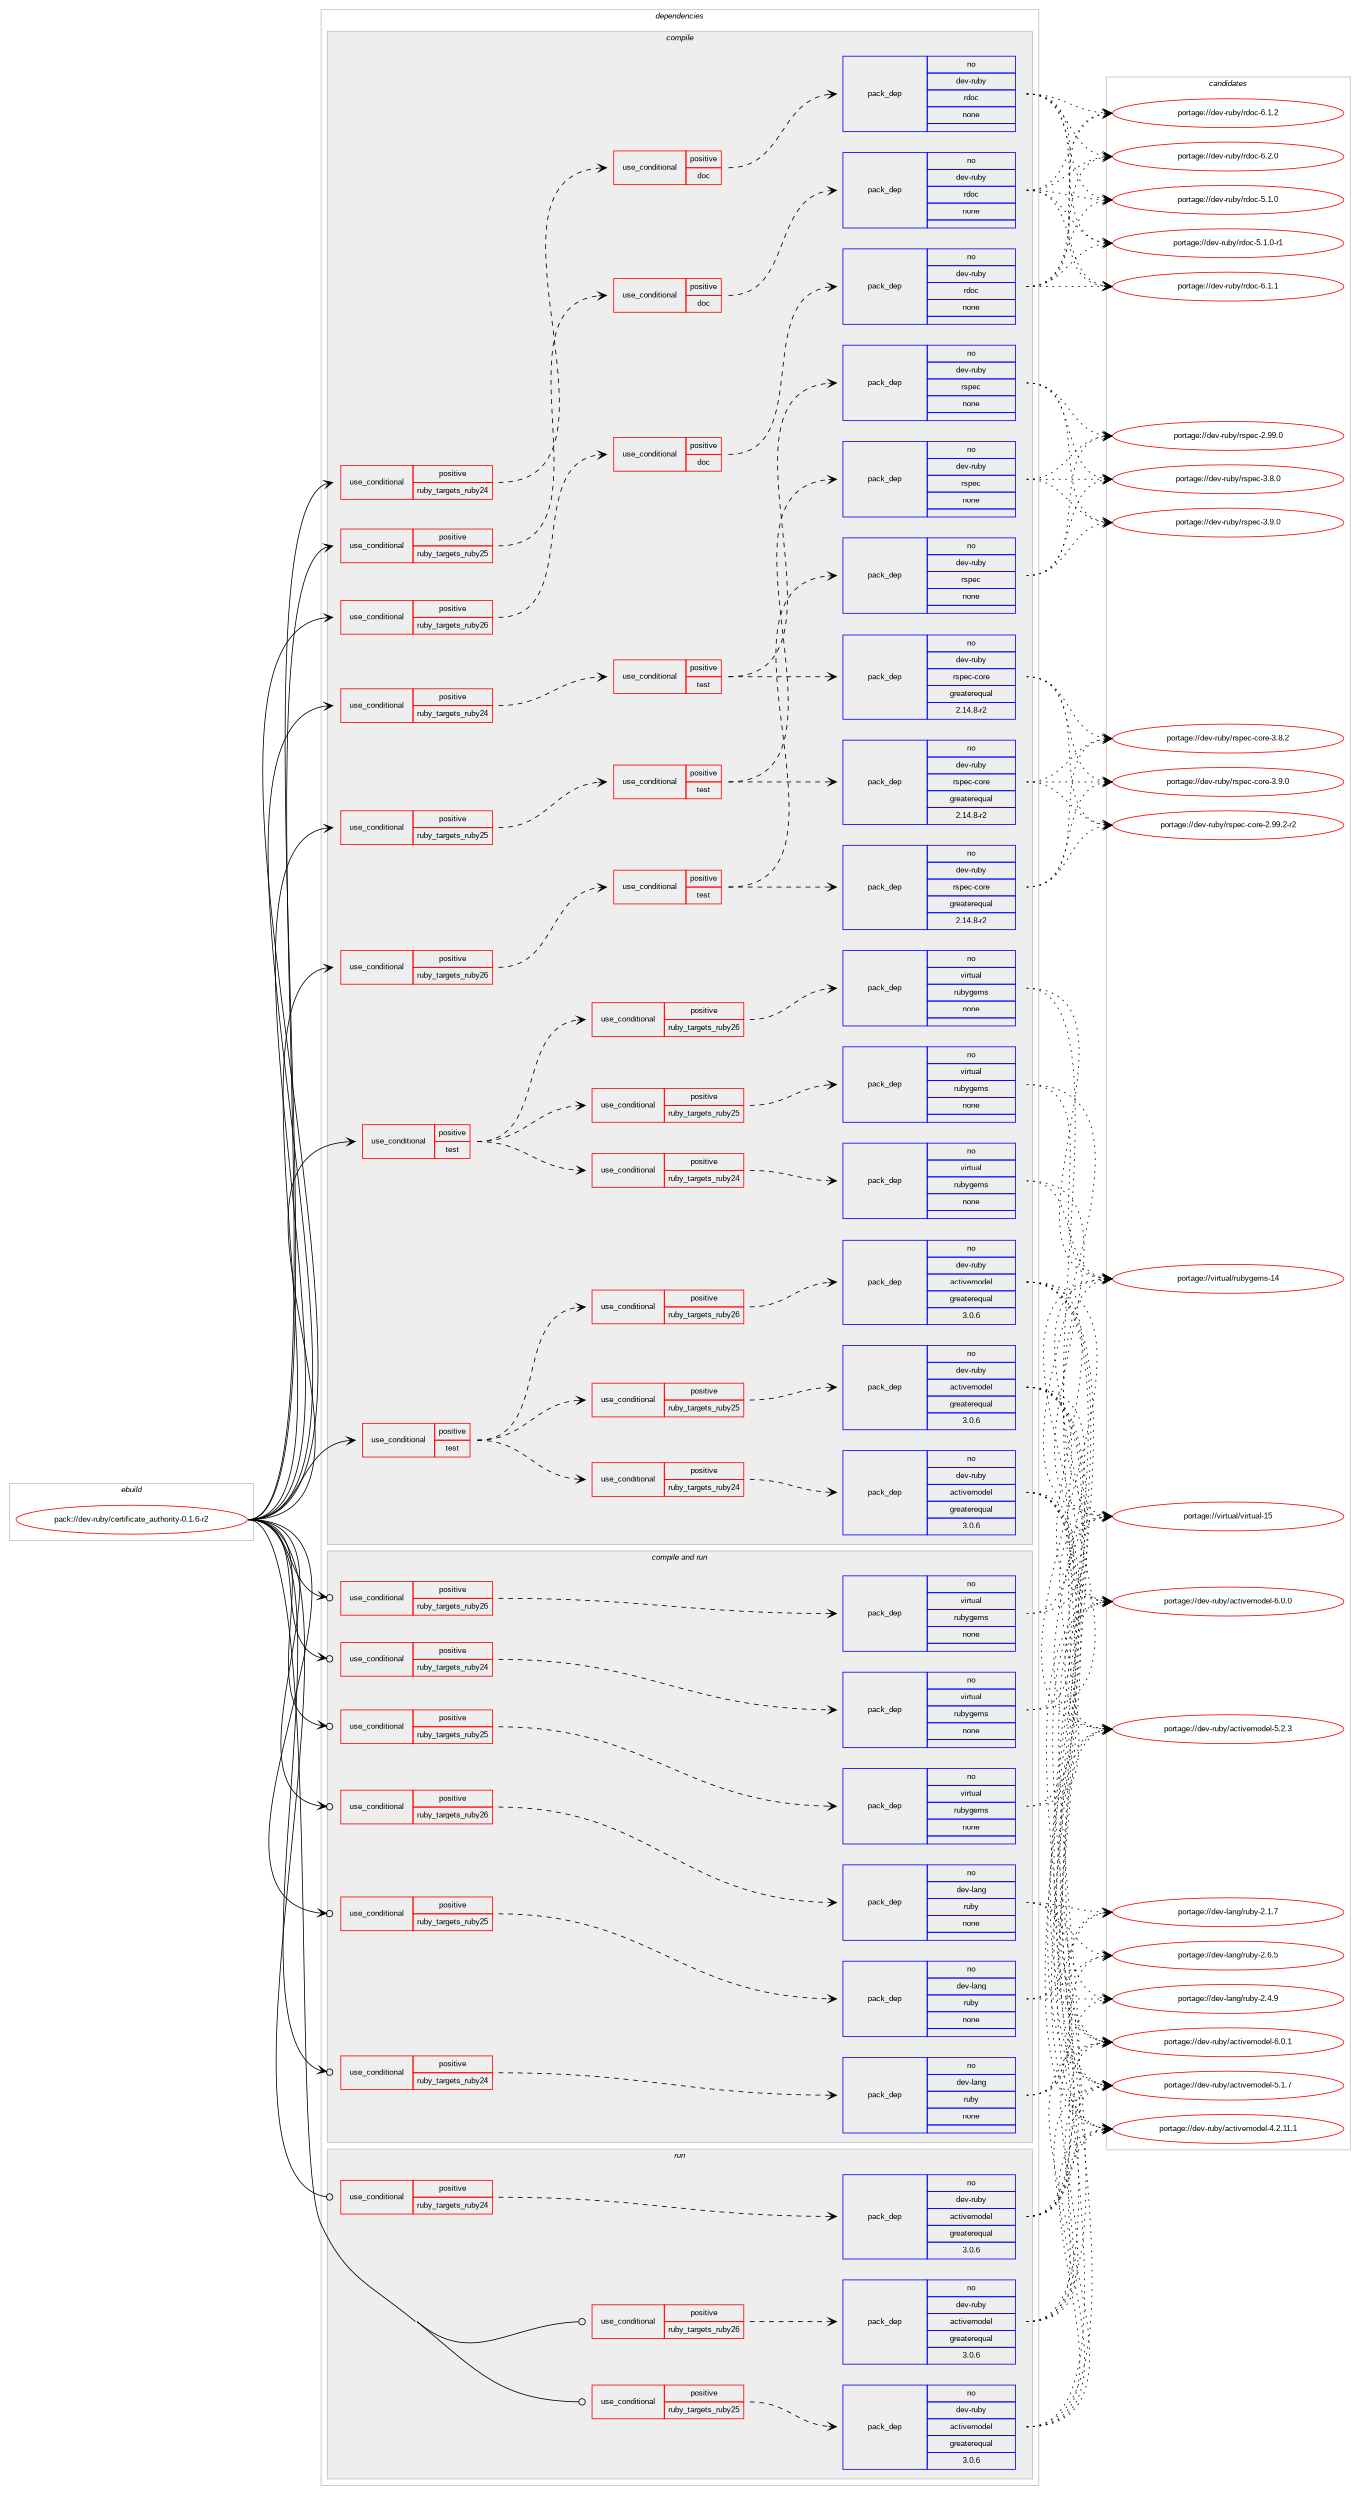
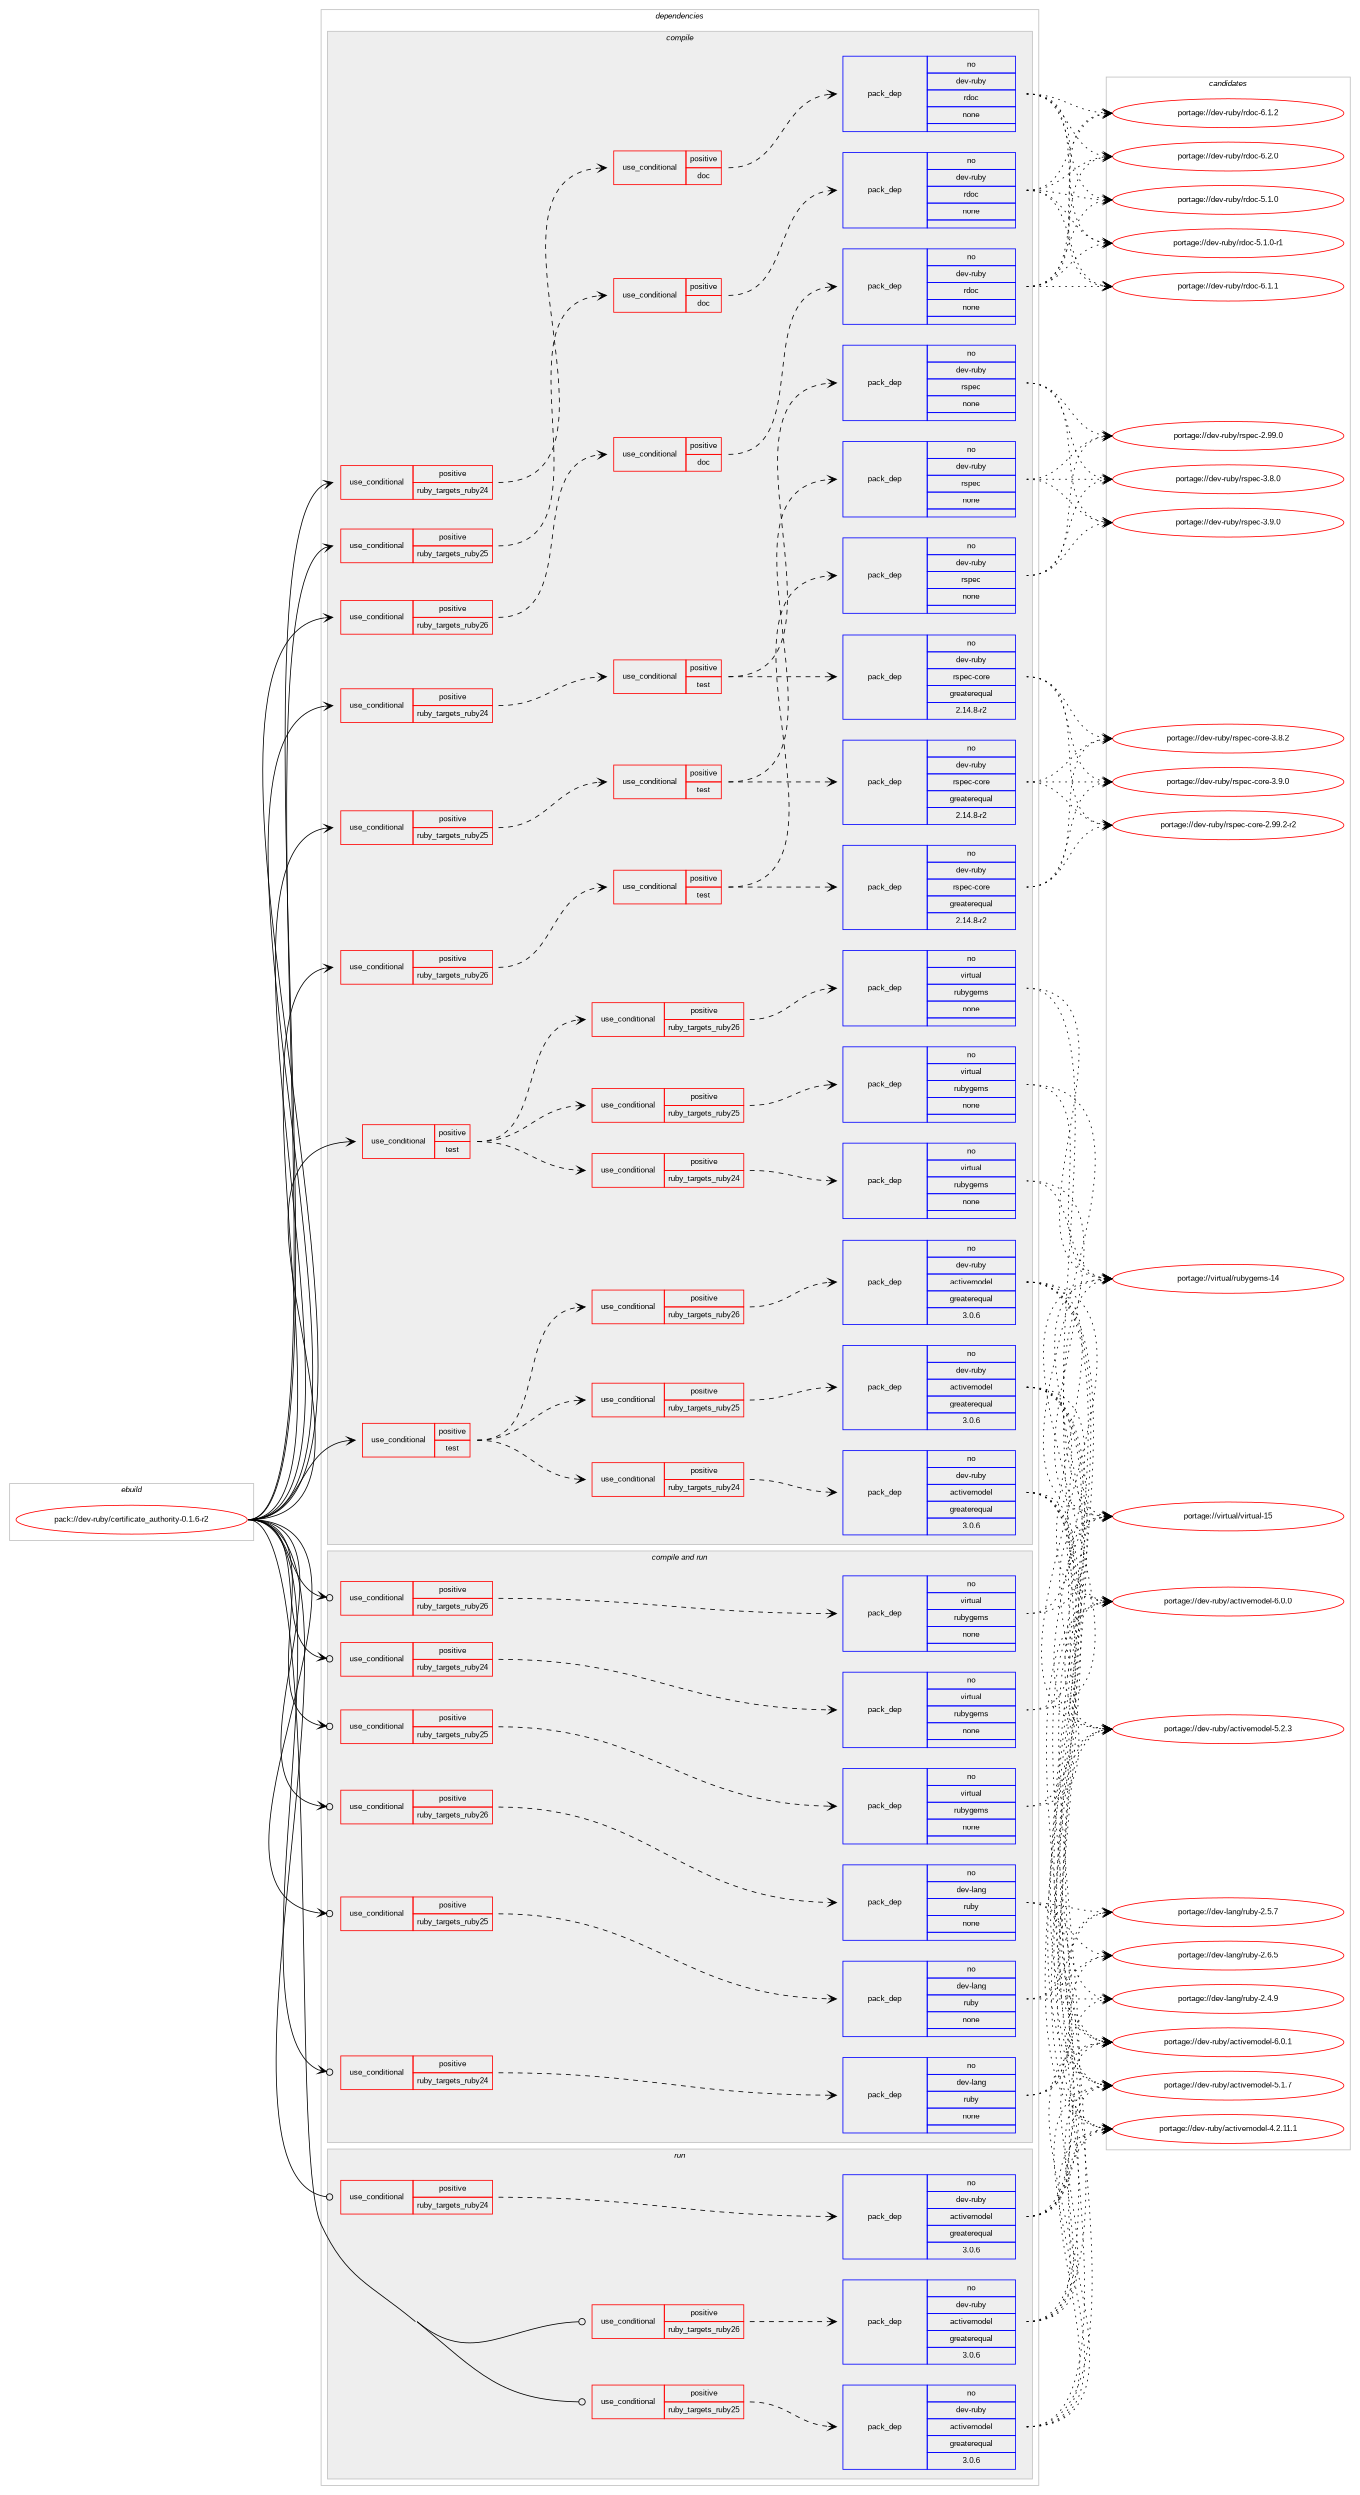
(1228, 1912) -> (1228, 1912)
